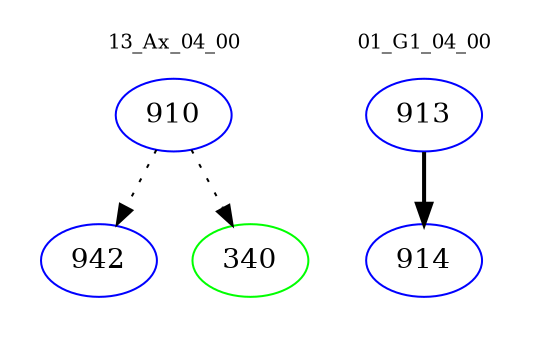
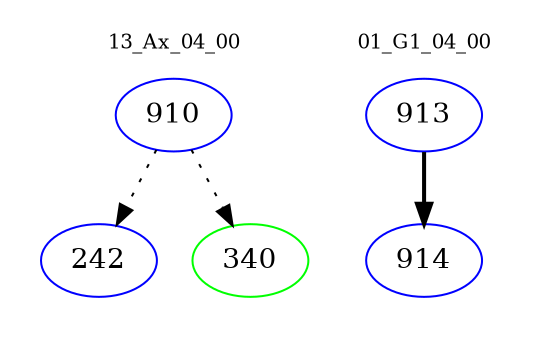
(99, 261) -> (99, 261)
